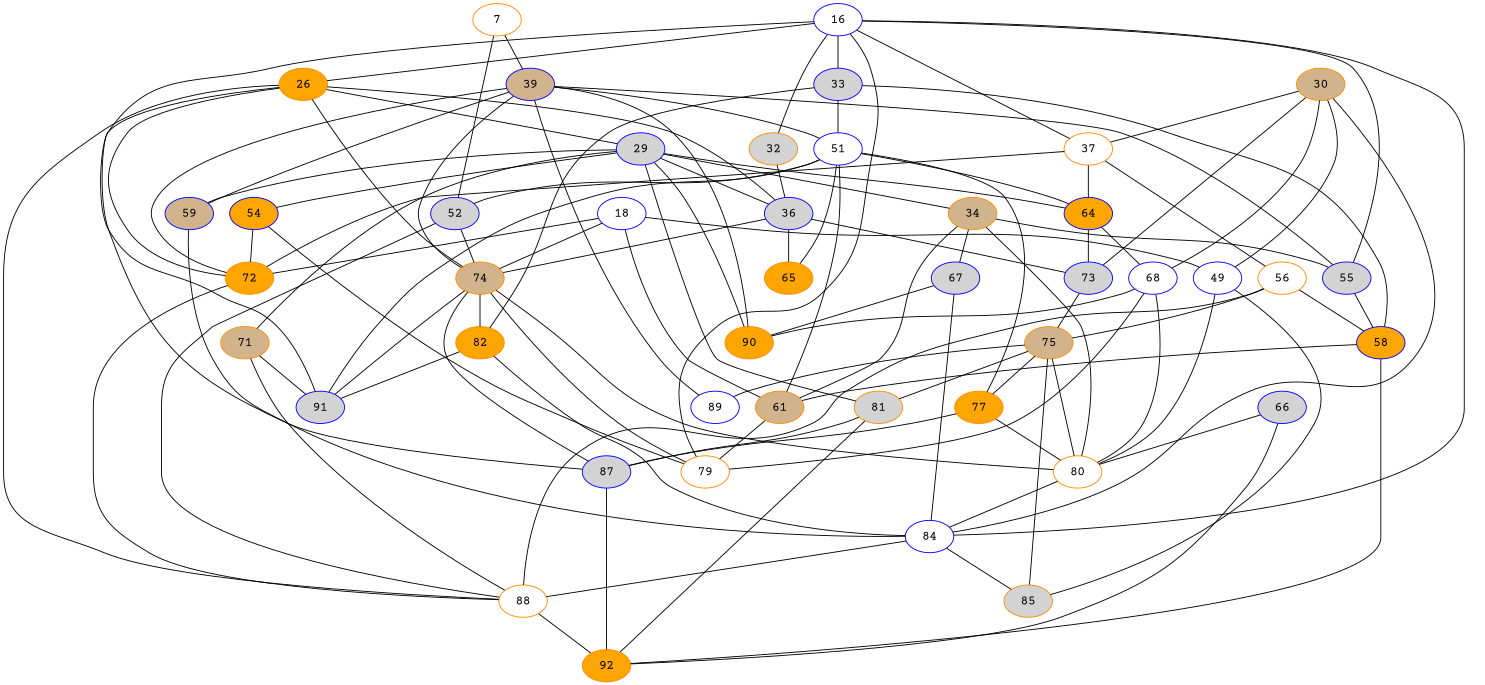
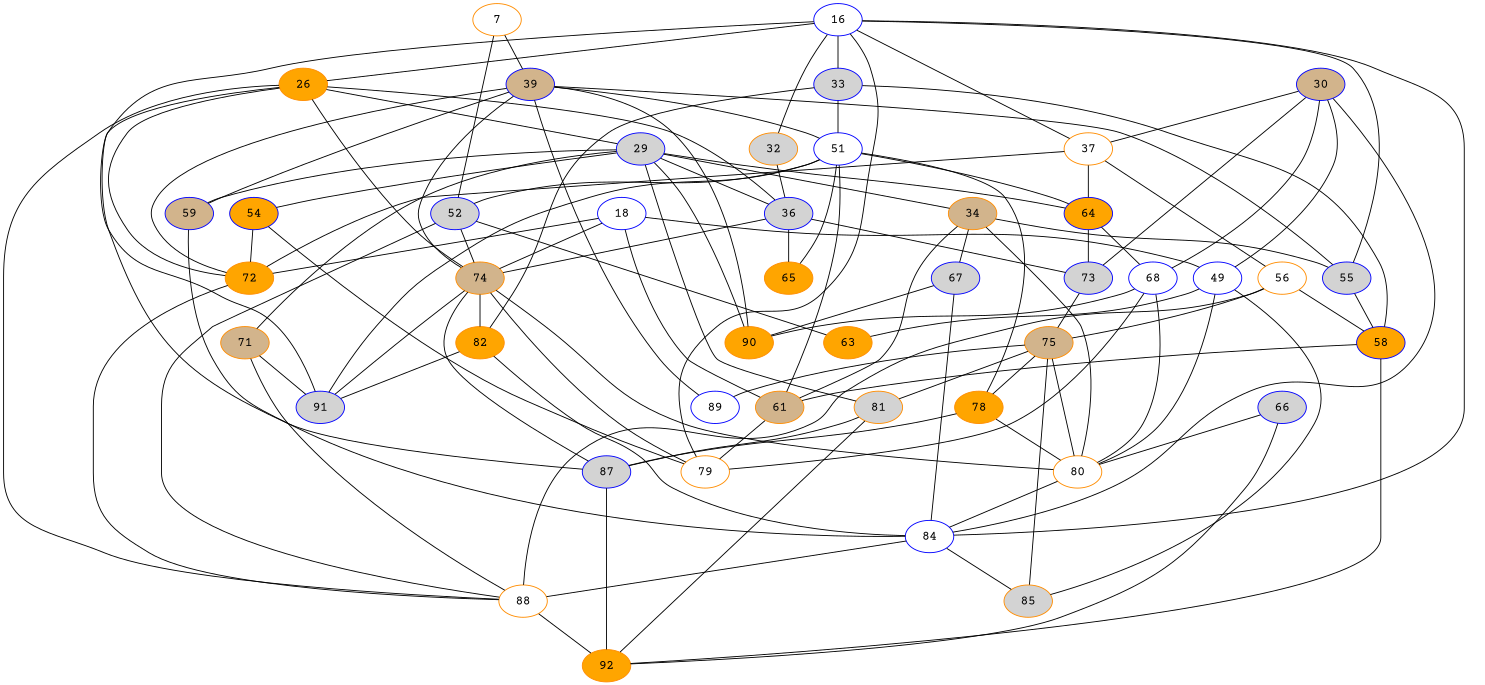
(1321, 84) -> (1321, 84)
none -> (848, 343)
(979, 407) -> (979, 407)
